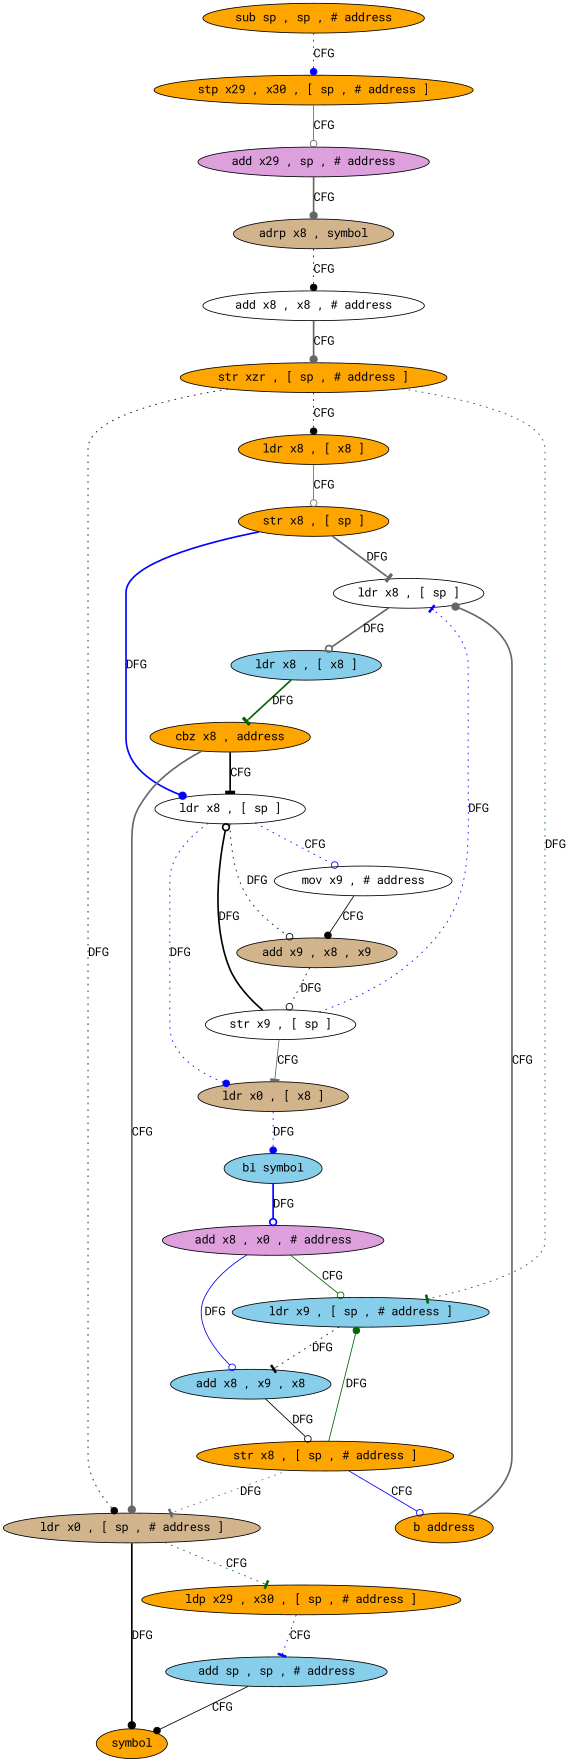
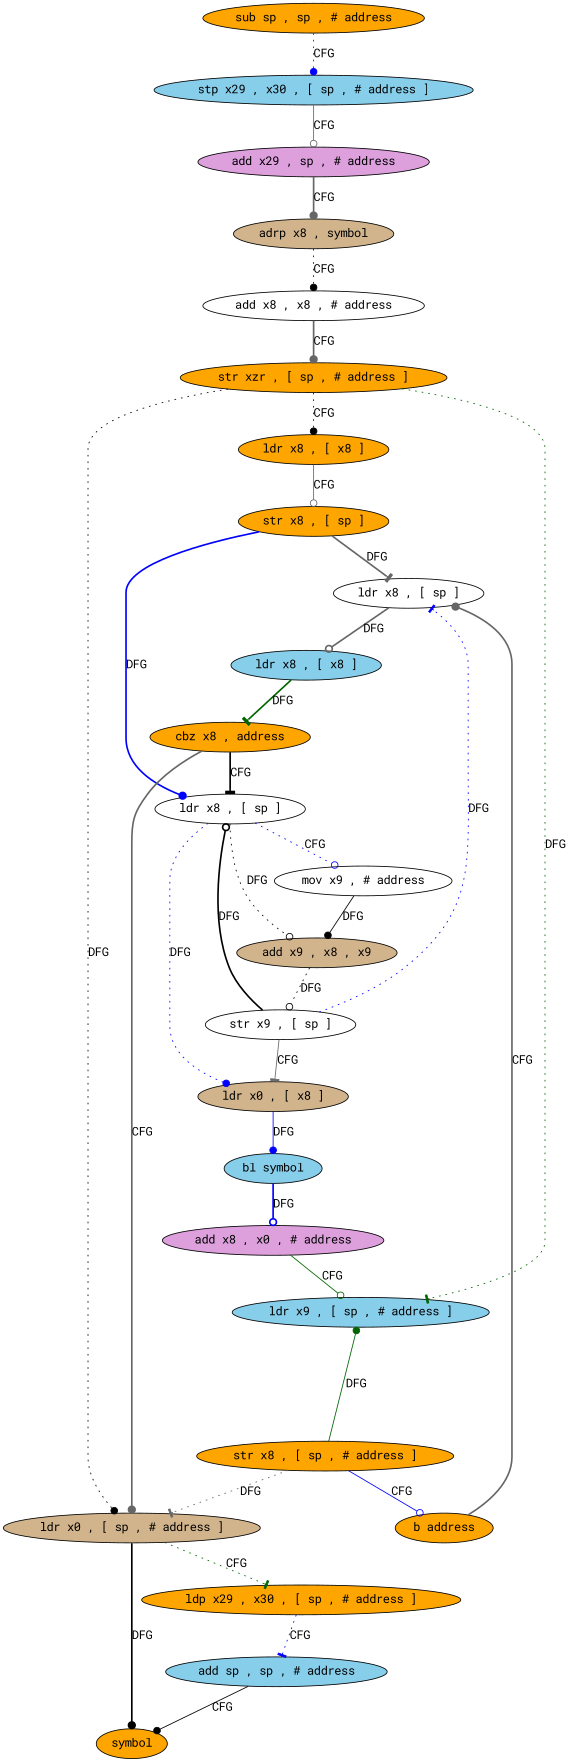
(314, 90) -> (314, 90)
(353, 917) -> (353, 917)
(273, 1129) -> (273, 1129)
(251, 1384) -> none
